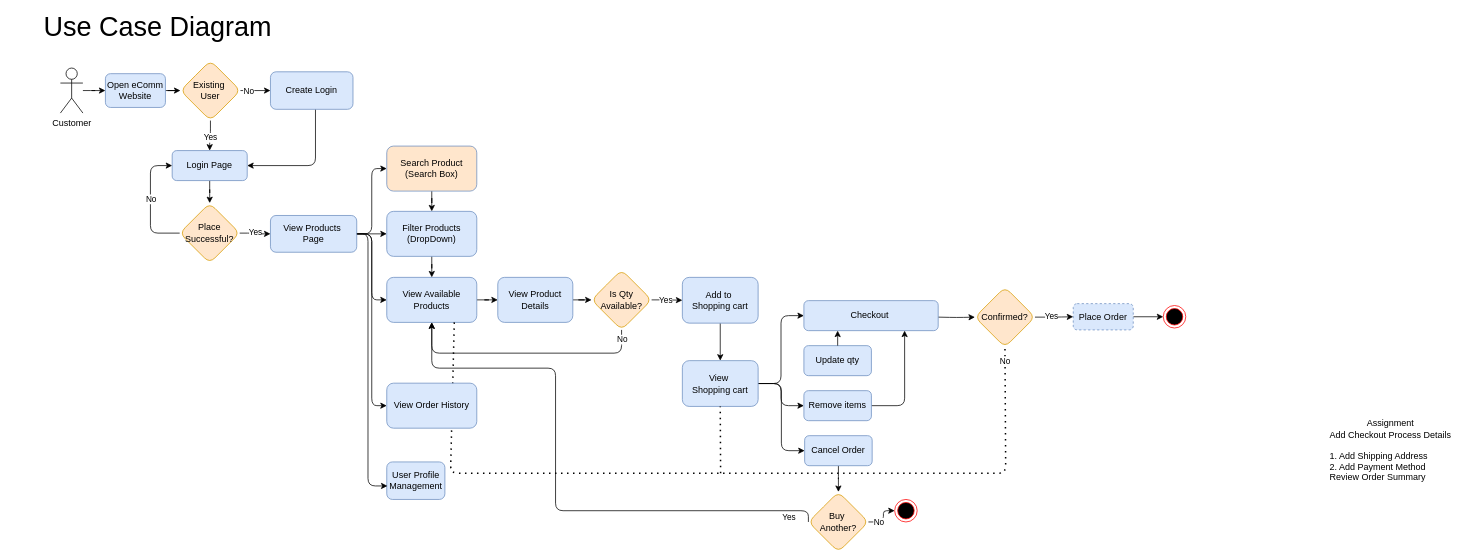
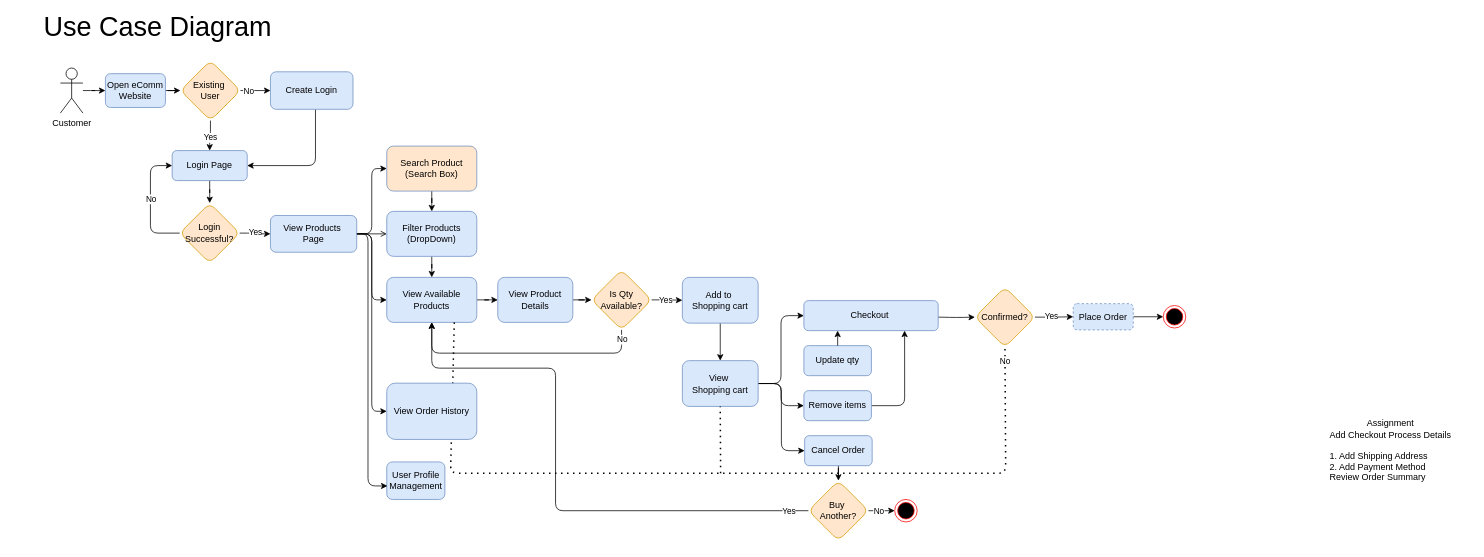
(210, 233) -> (210, 233)
(380, 234) -> (382, 234)
(432, 405) -> (432, 411)
(838, 522) -> (838, 510)
